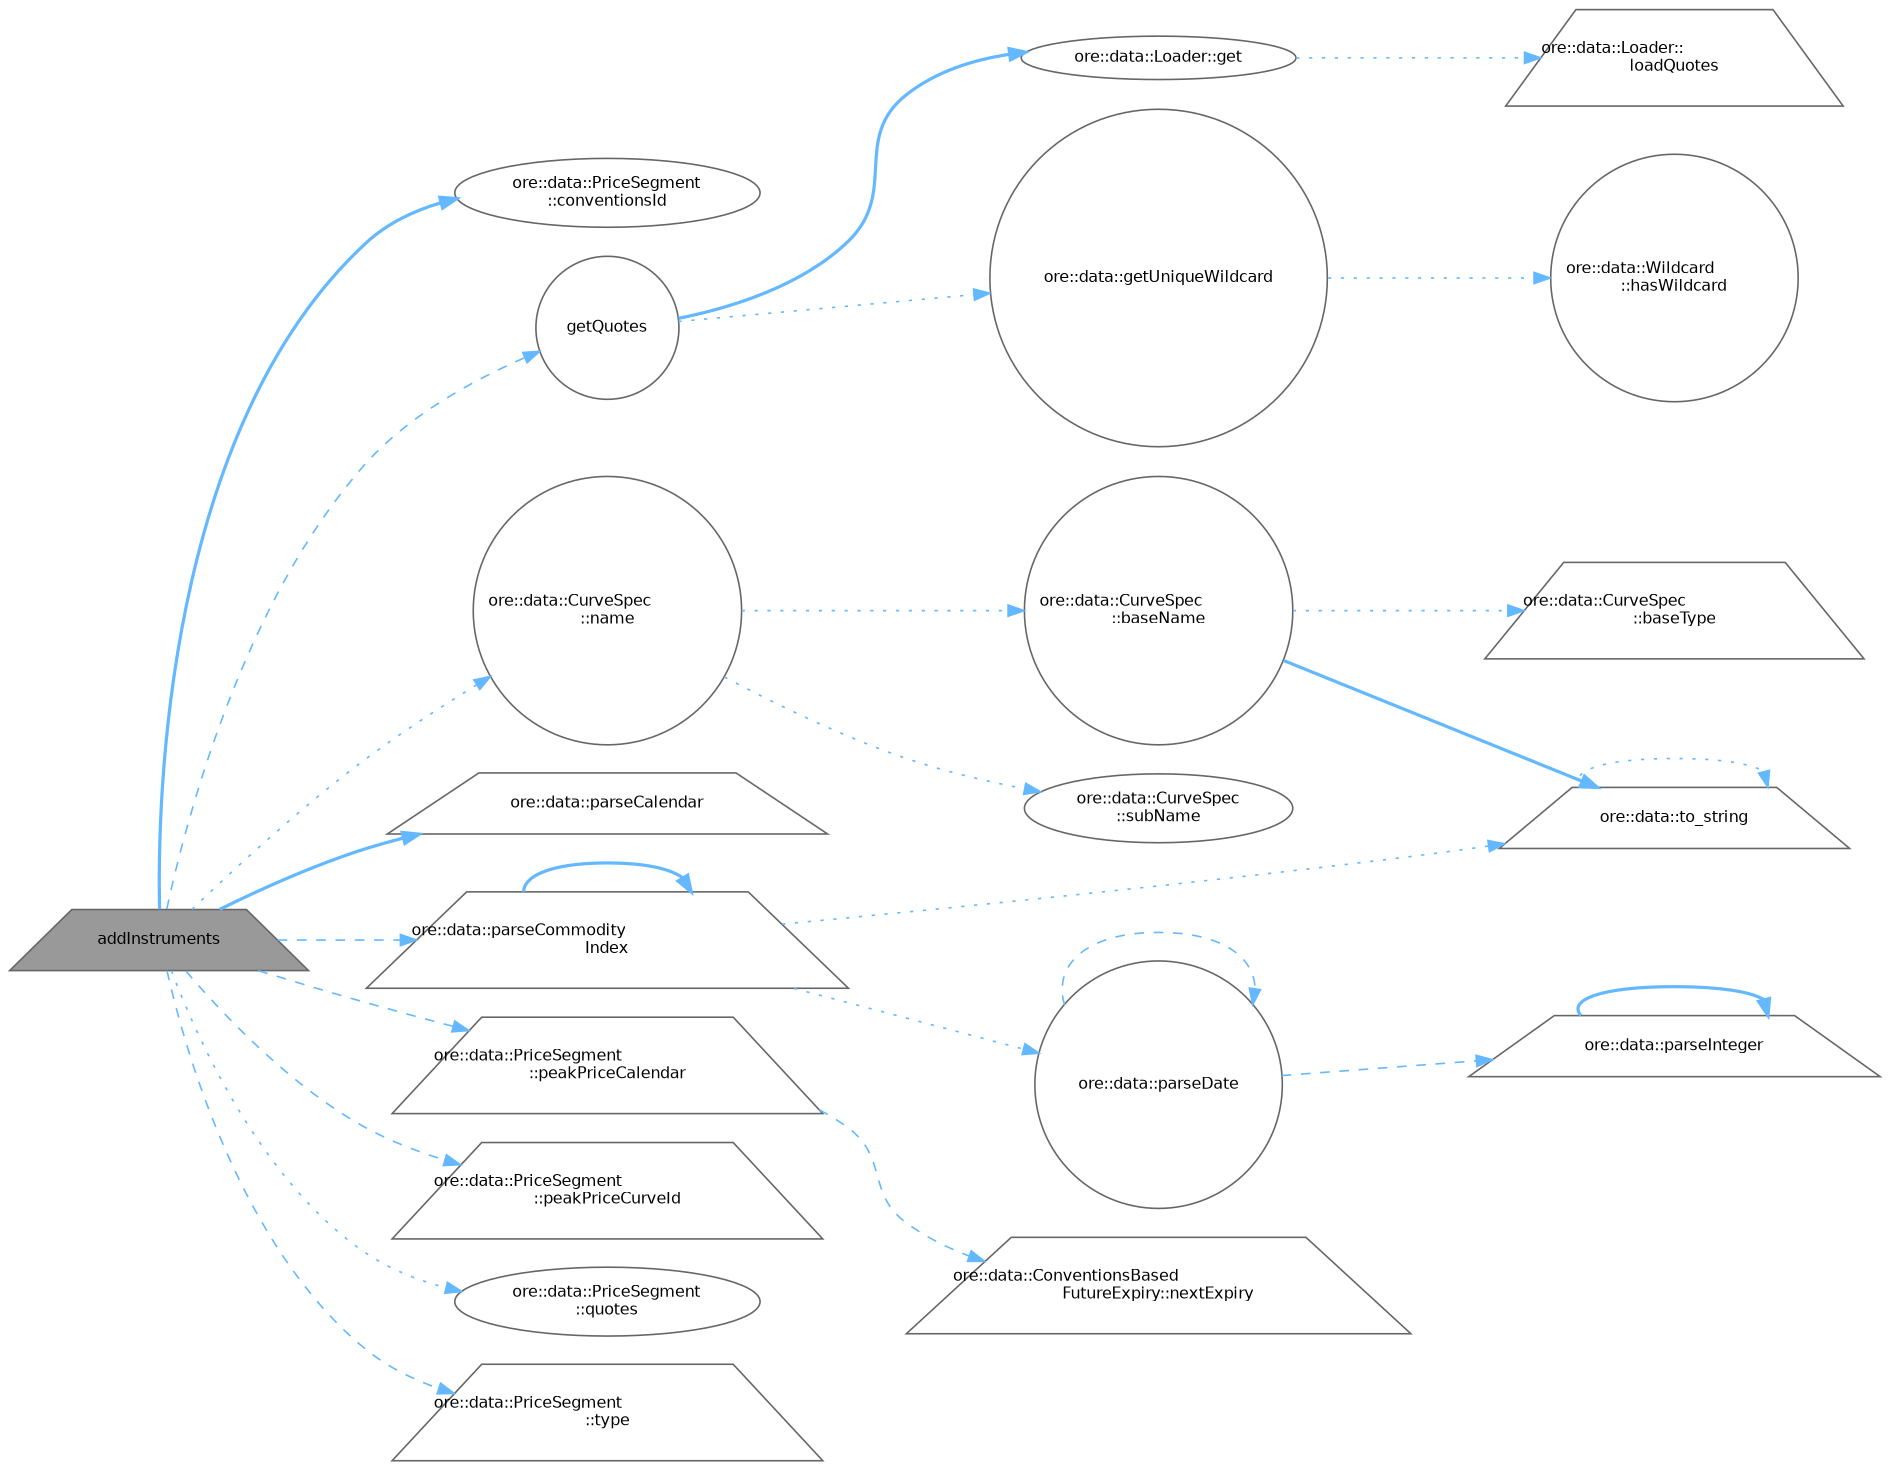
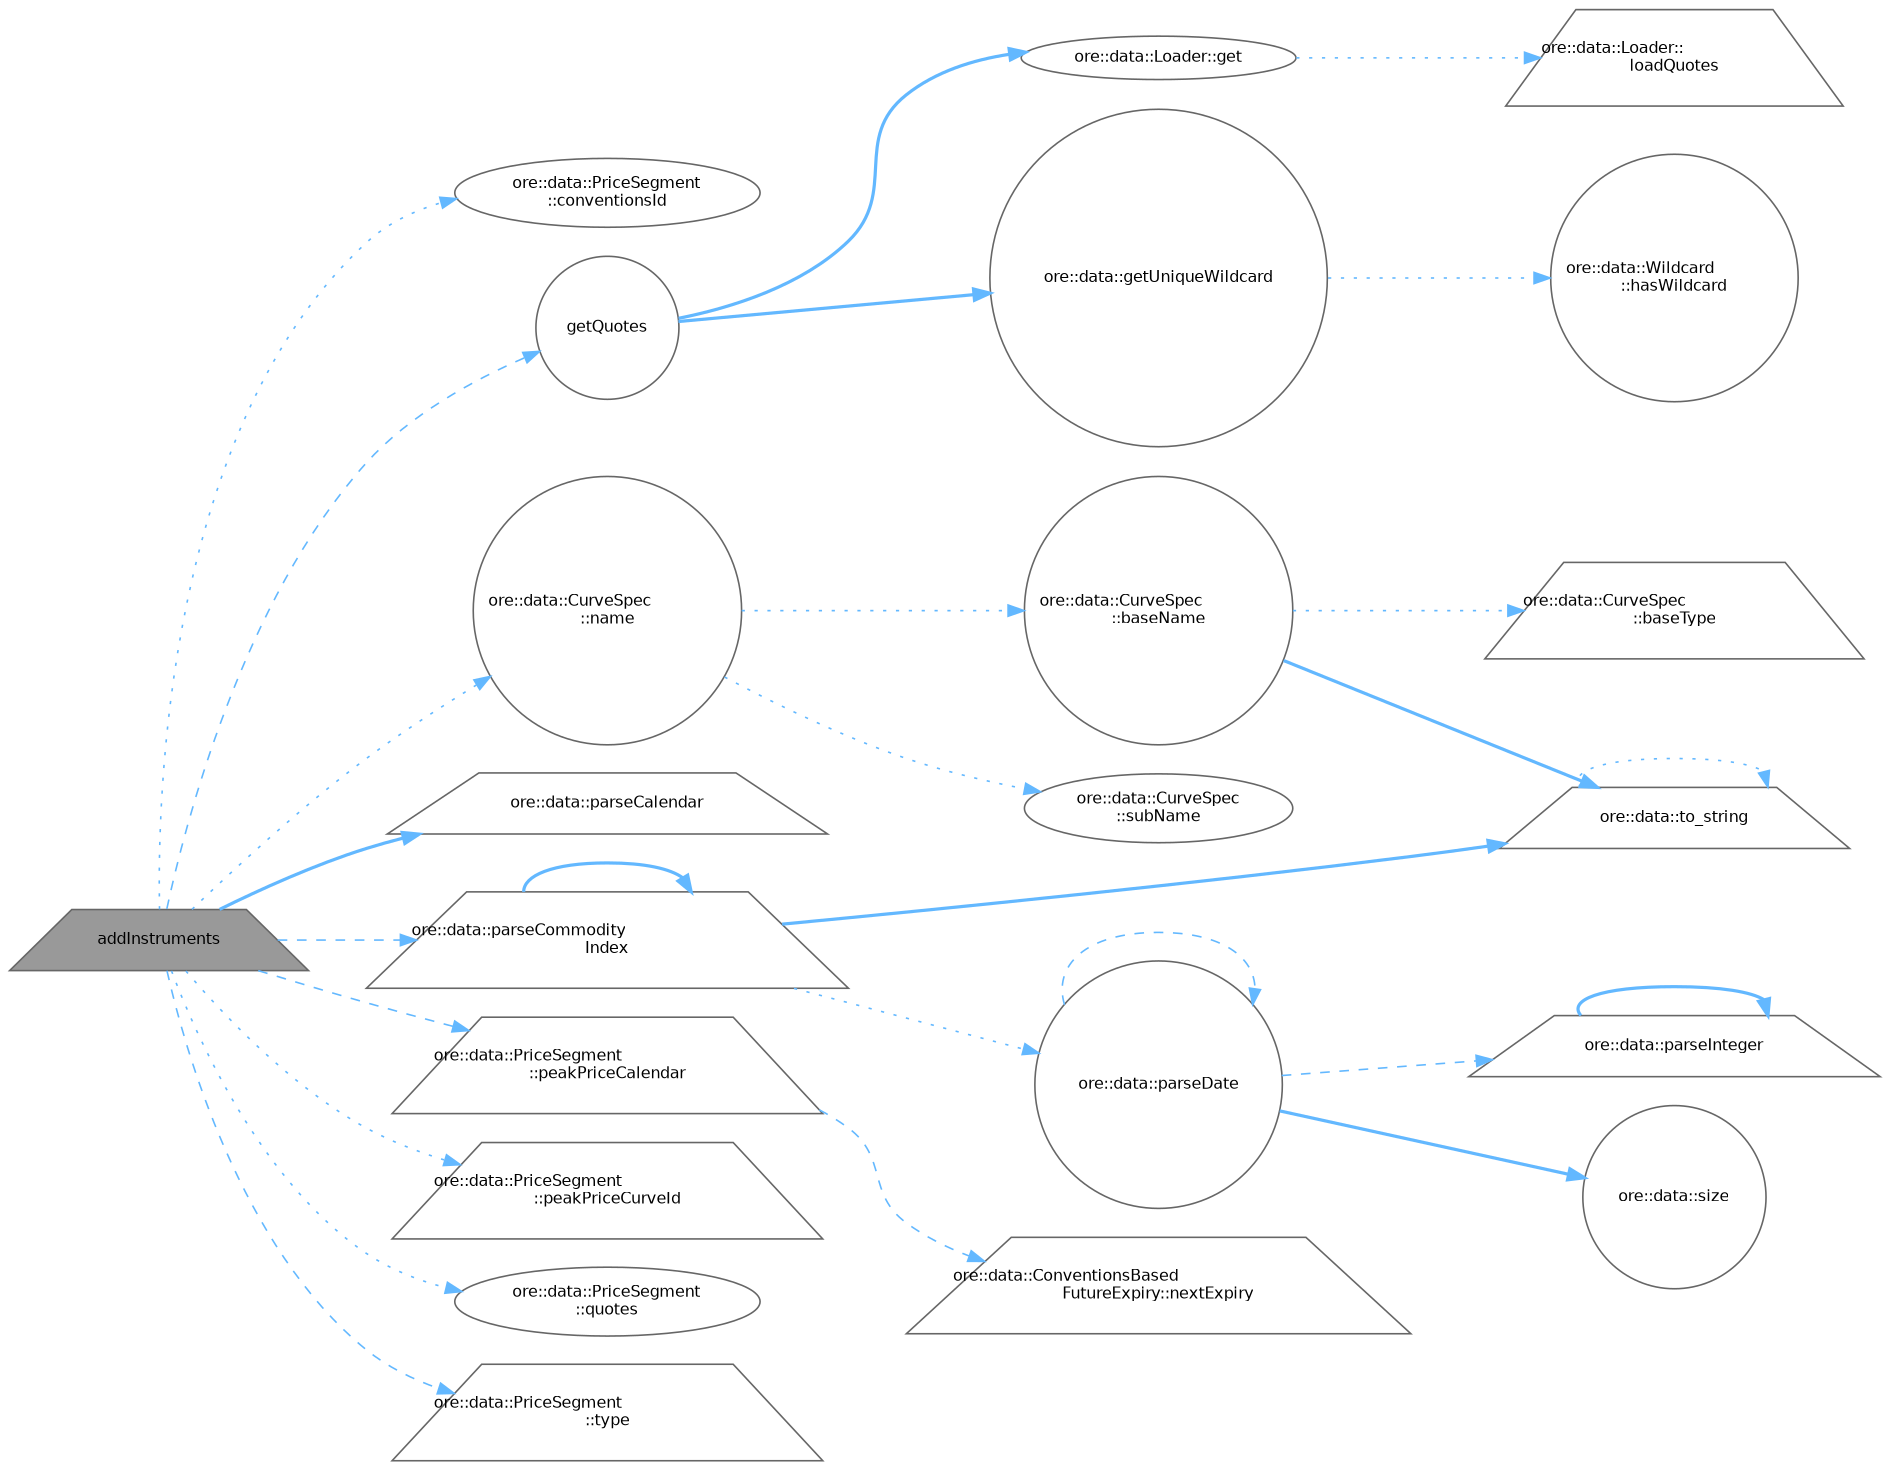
(826, 308) -> (826, 308)
(210, 513) -> (210, 513)
(1136, 888) -> (1136, 888)
(302, 1084) -> (302, 1084)
none -> (1674, 1197)
